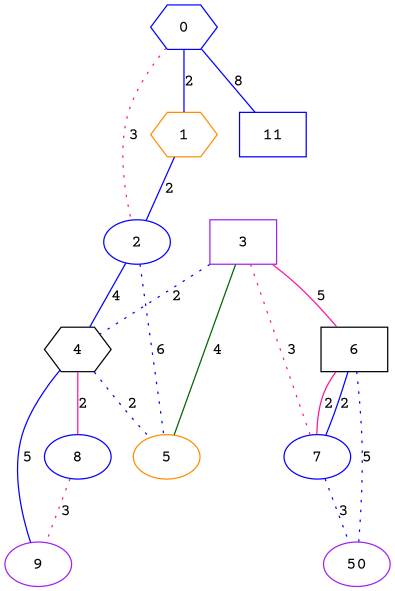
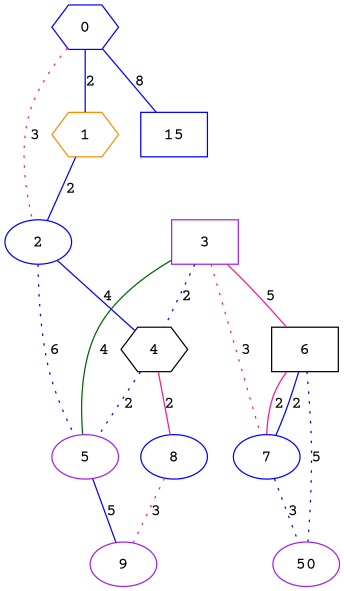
(273, 135) -> (174, 135)
(19, 452) -> (104, 511)
(167, 457) -> (85, 457)
